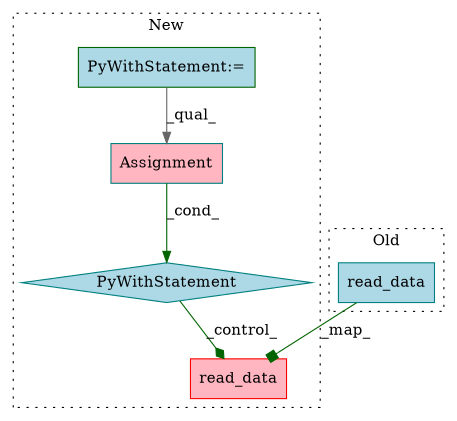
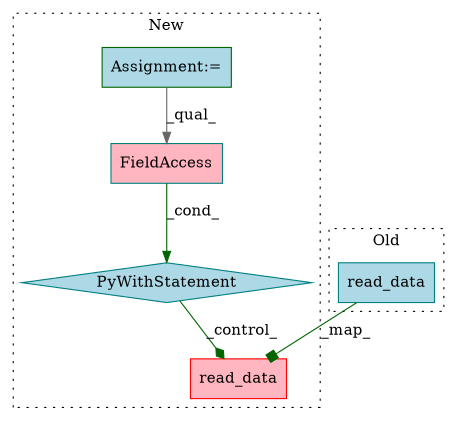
(167, 67) -> (167, 67)
(167, 163) -> (167, 163)
